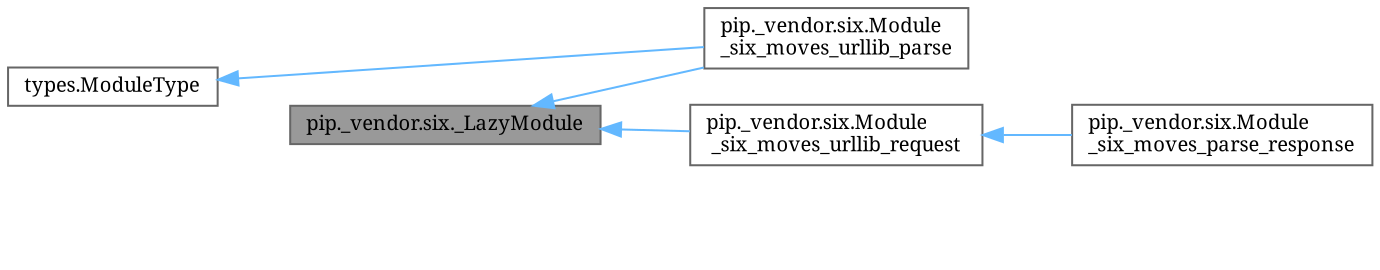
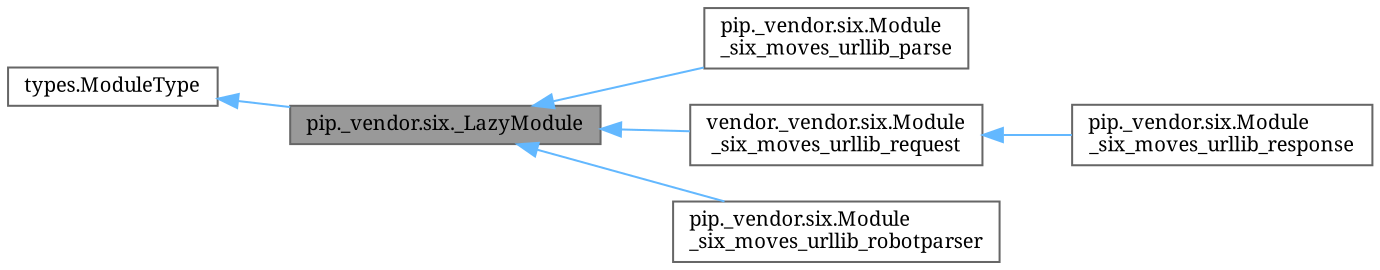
(471, 63) -> (264, 104)
(836, 135) -> (836, 135)
(1222, 135) -> (1222, 135)
none -> (836, 232)
